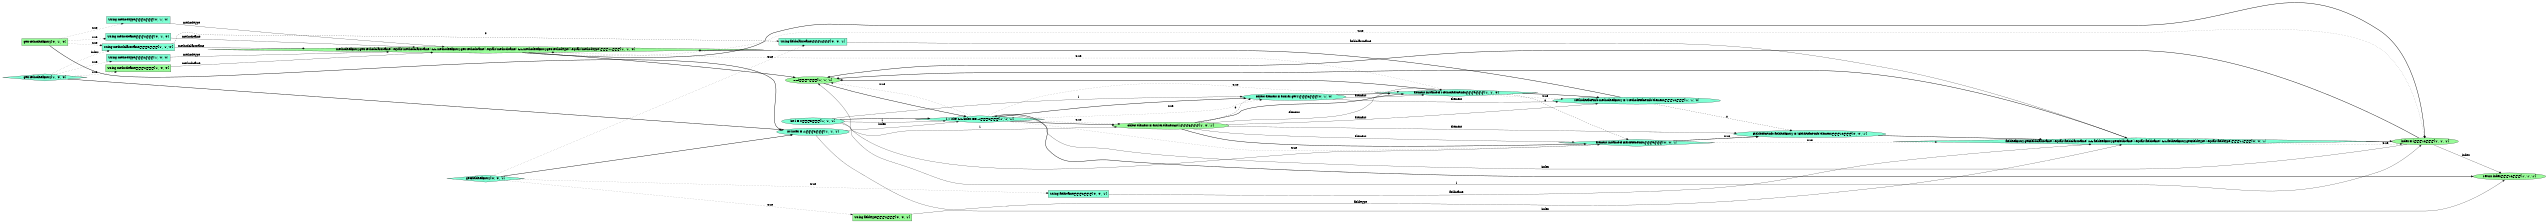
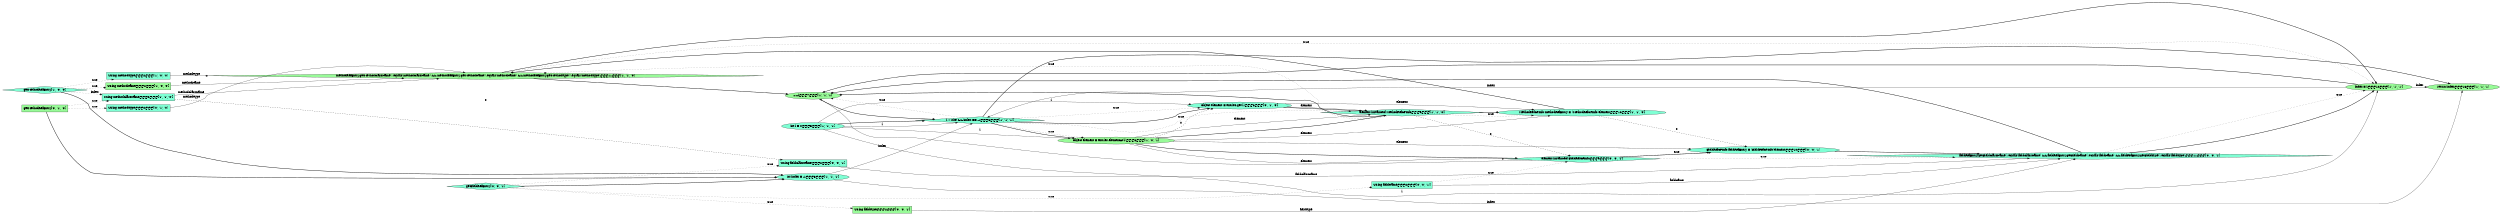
(138, 37) -> none
(1301, 151) -> (1506, 173)
